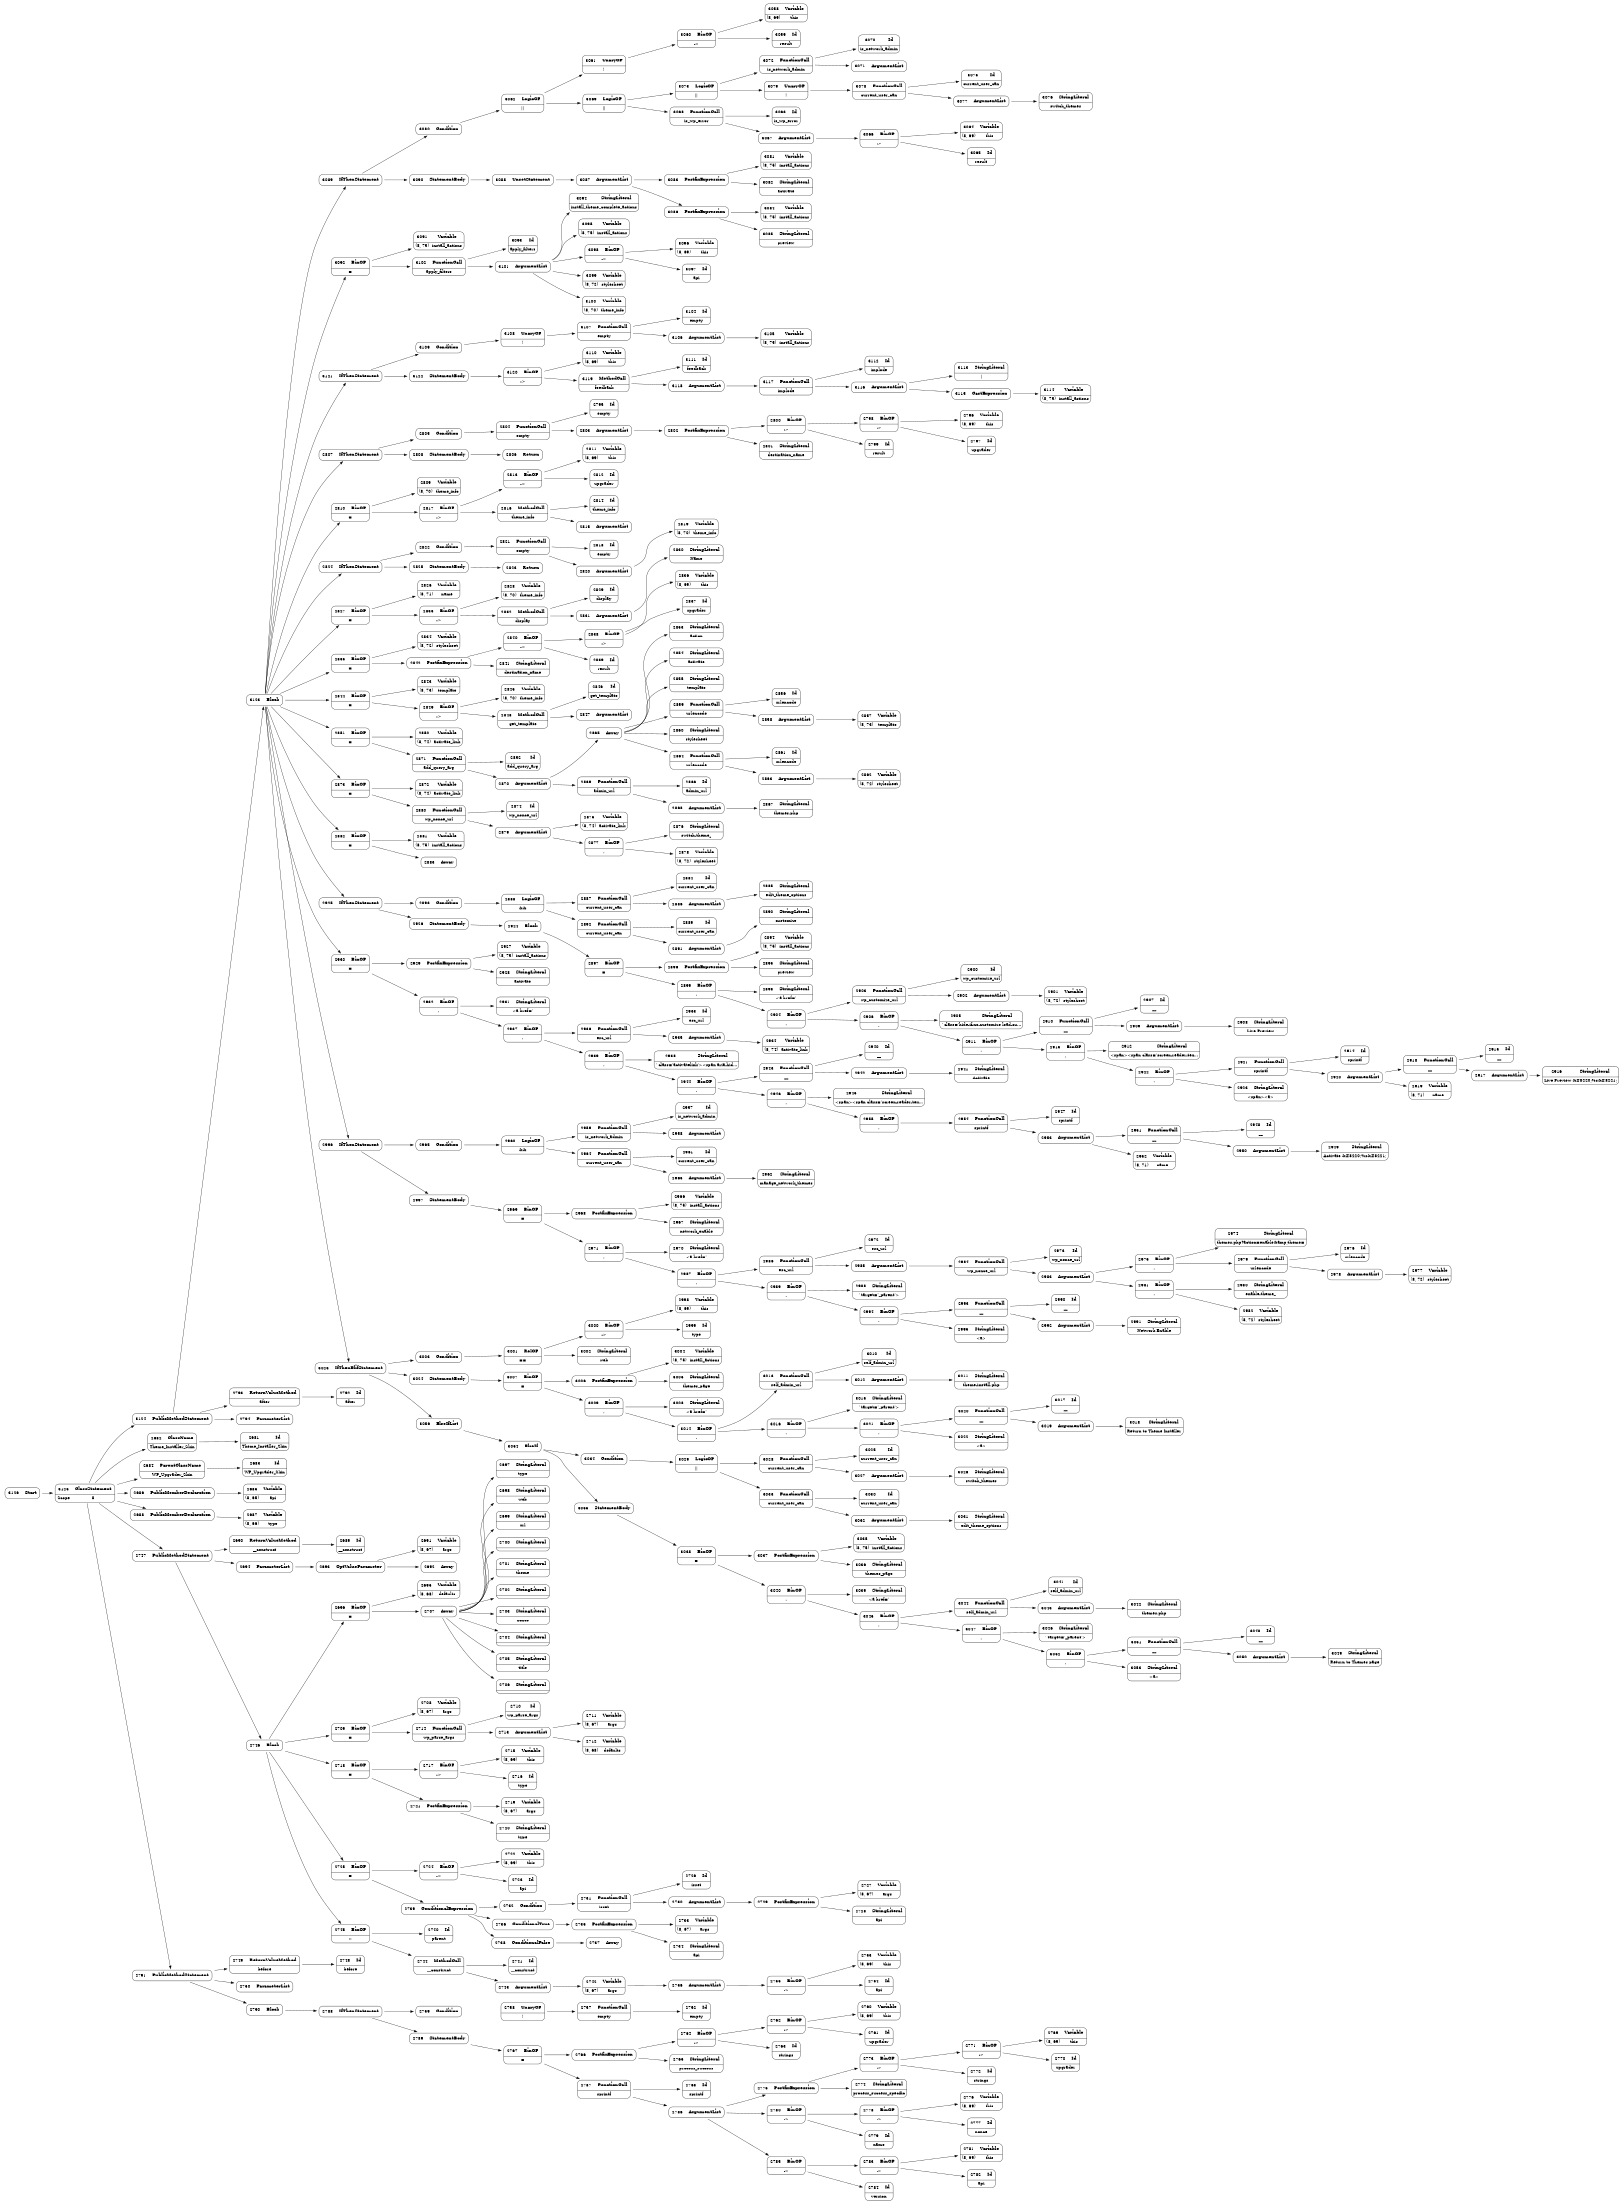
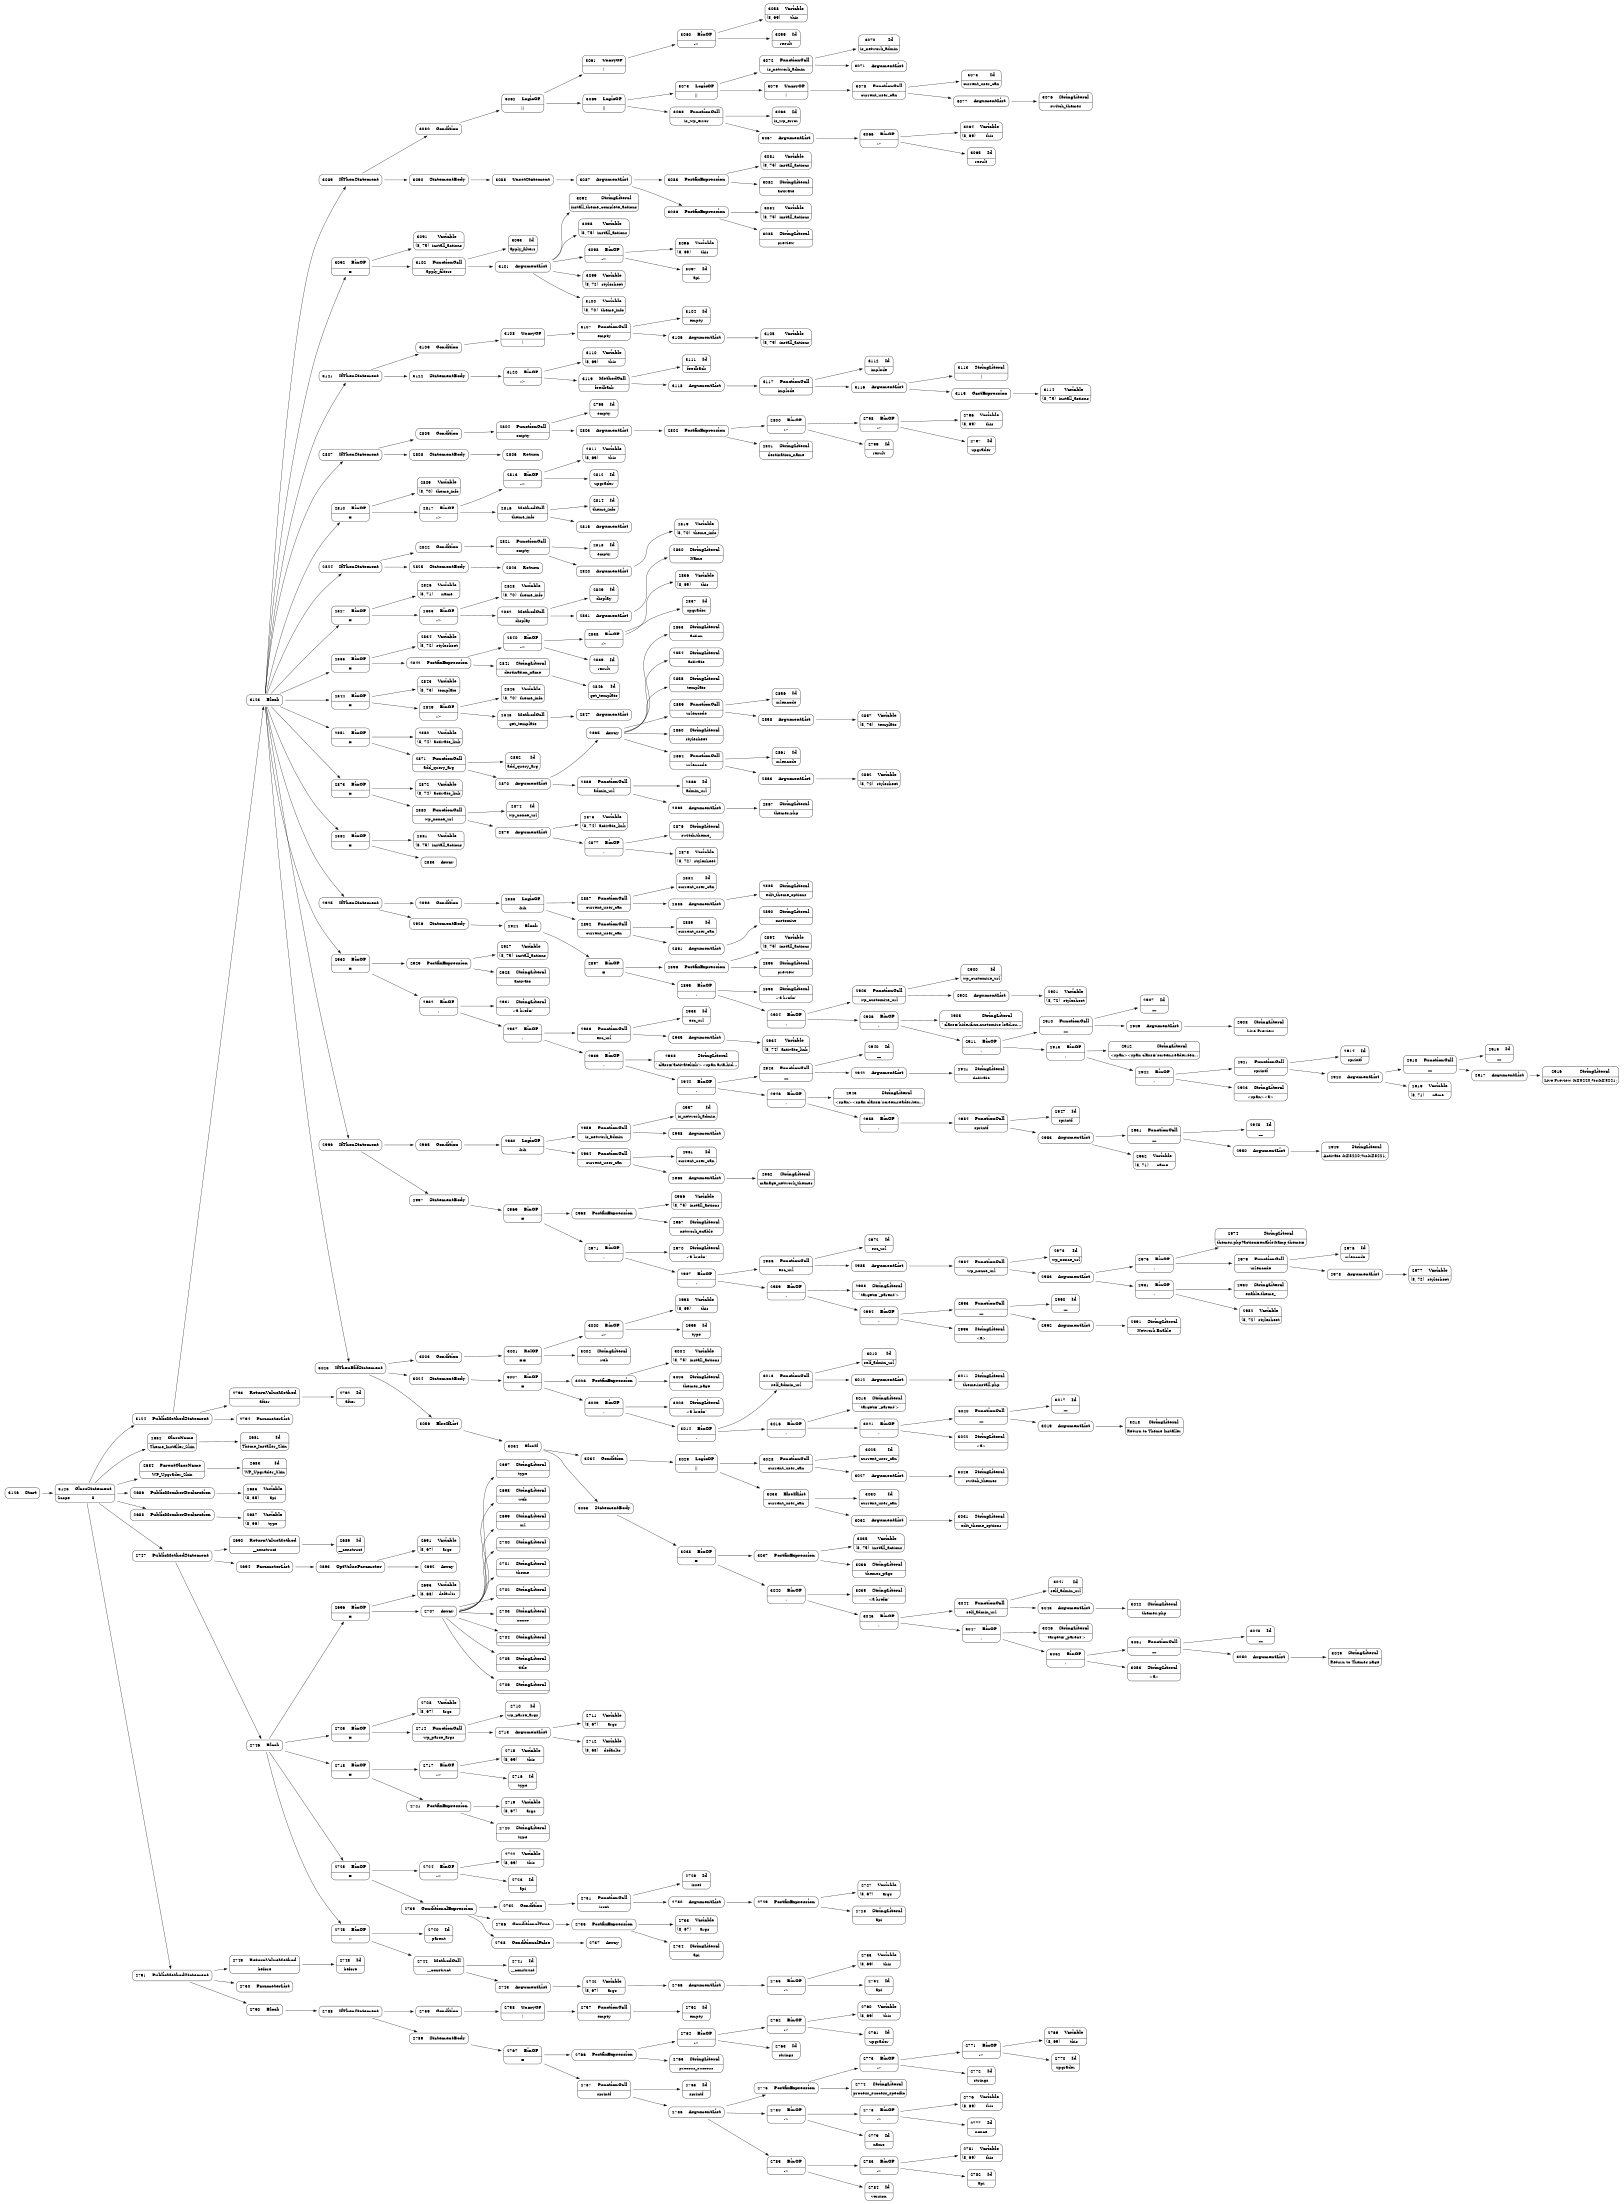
(567, 704) -> (568, 680)
(795, 1494) -> (795, 1494)
none -> (480, 2012)
